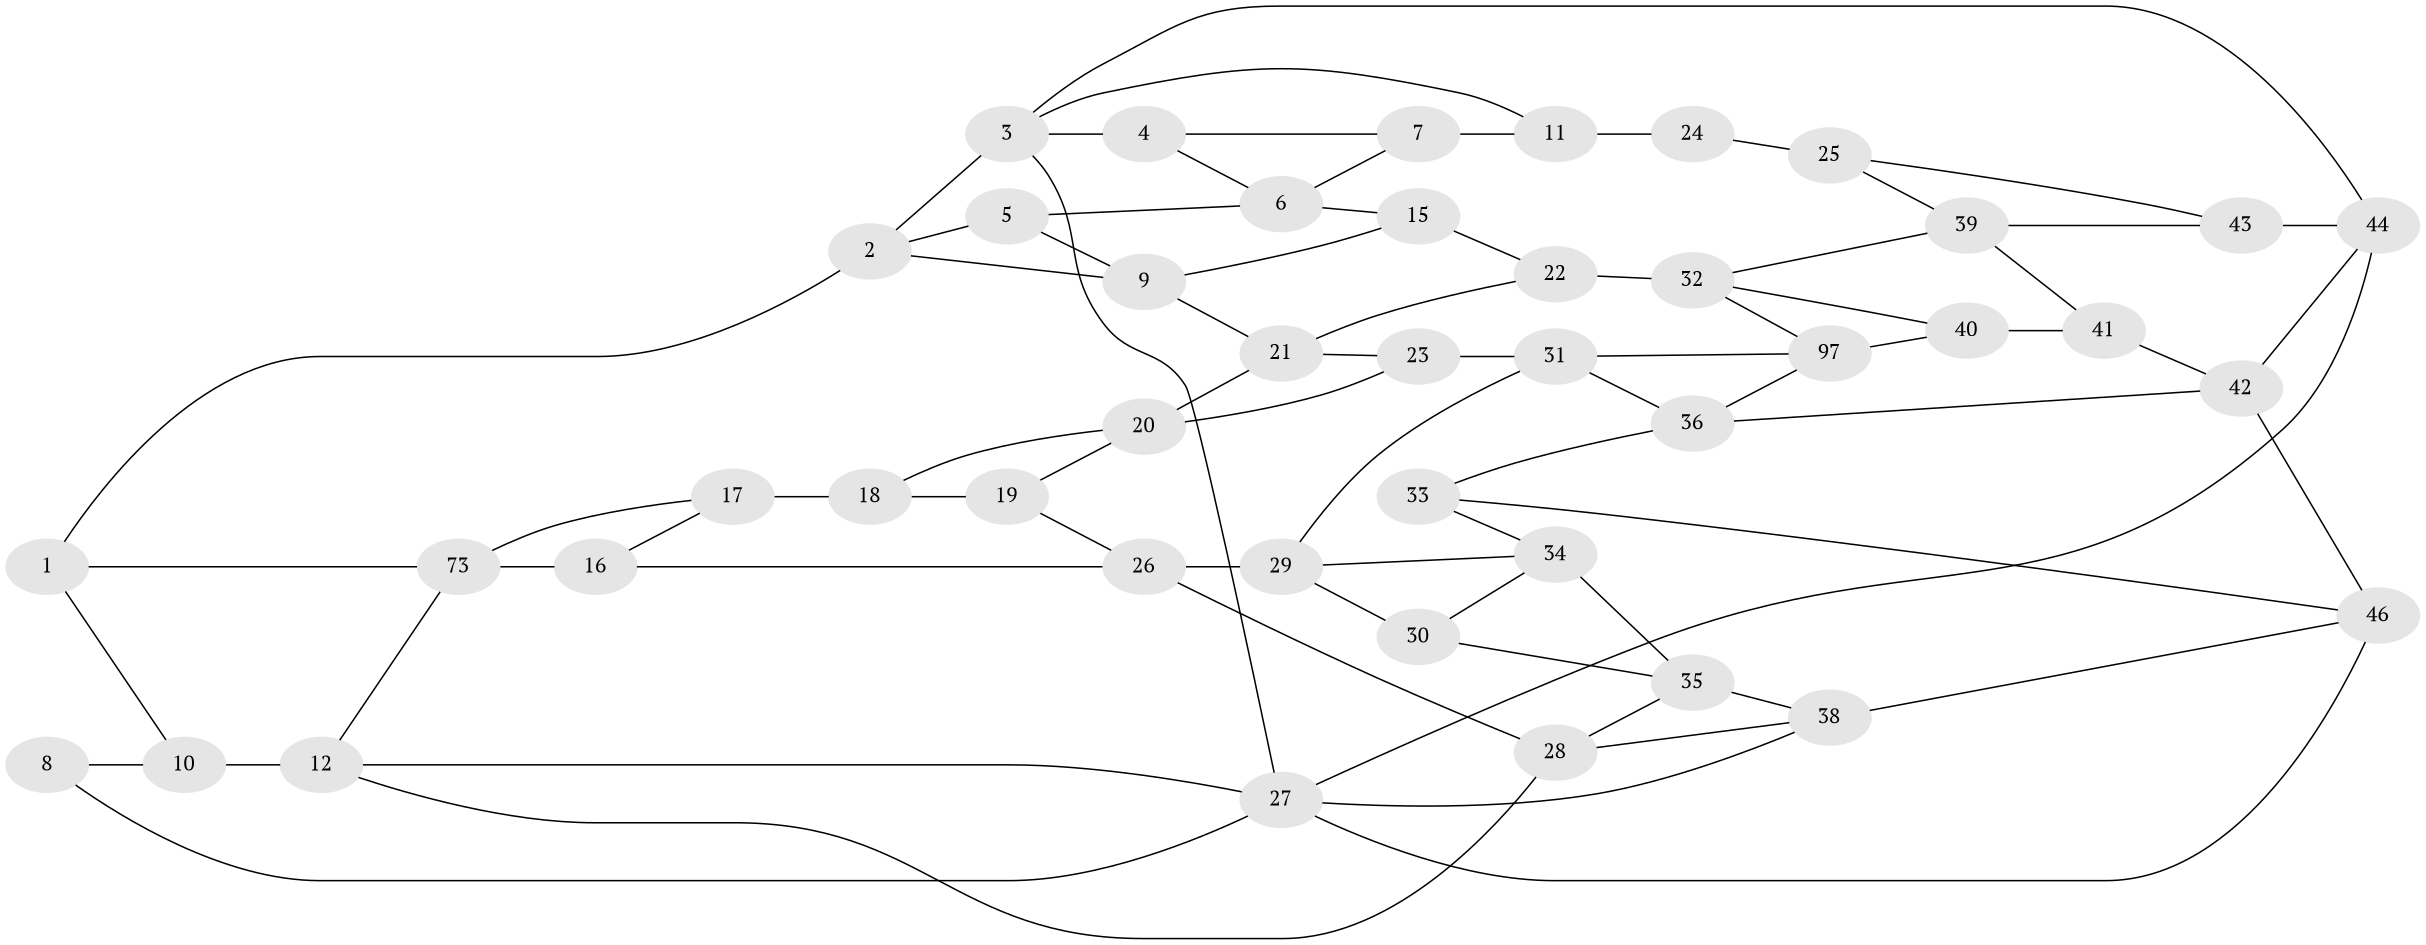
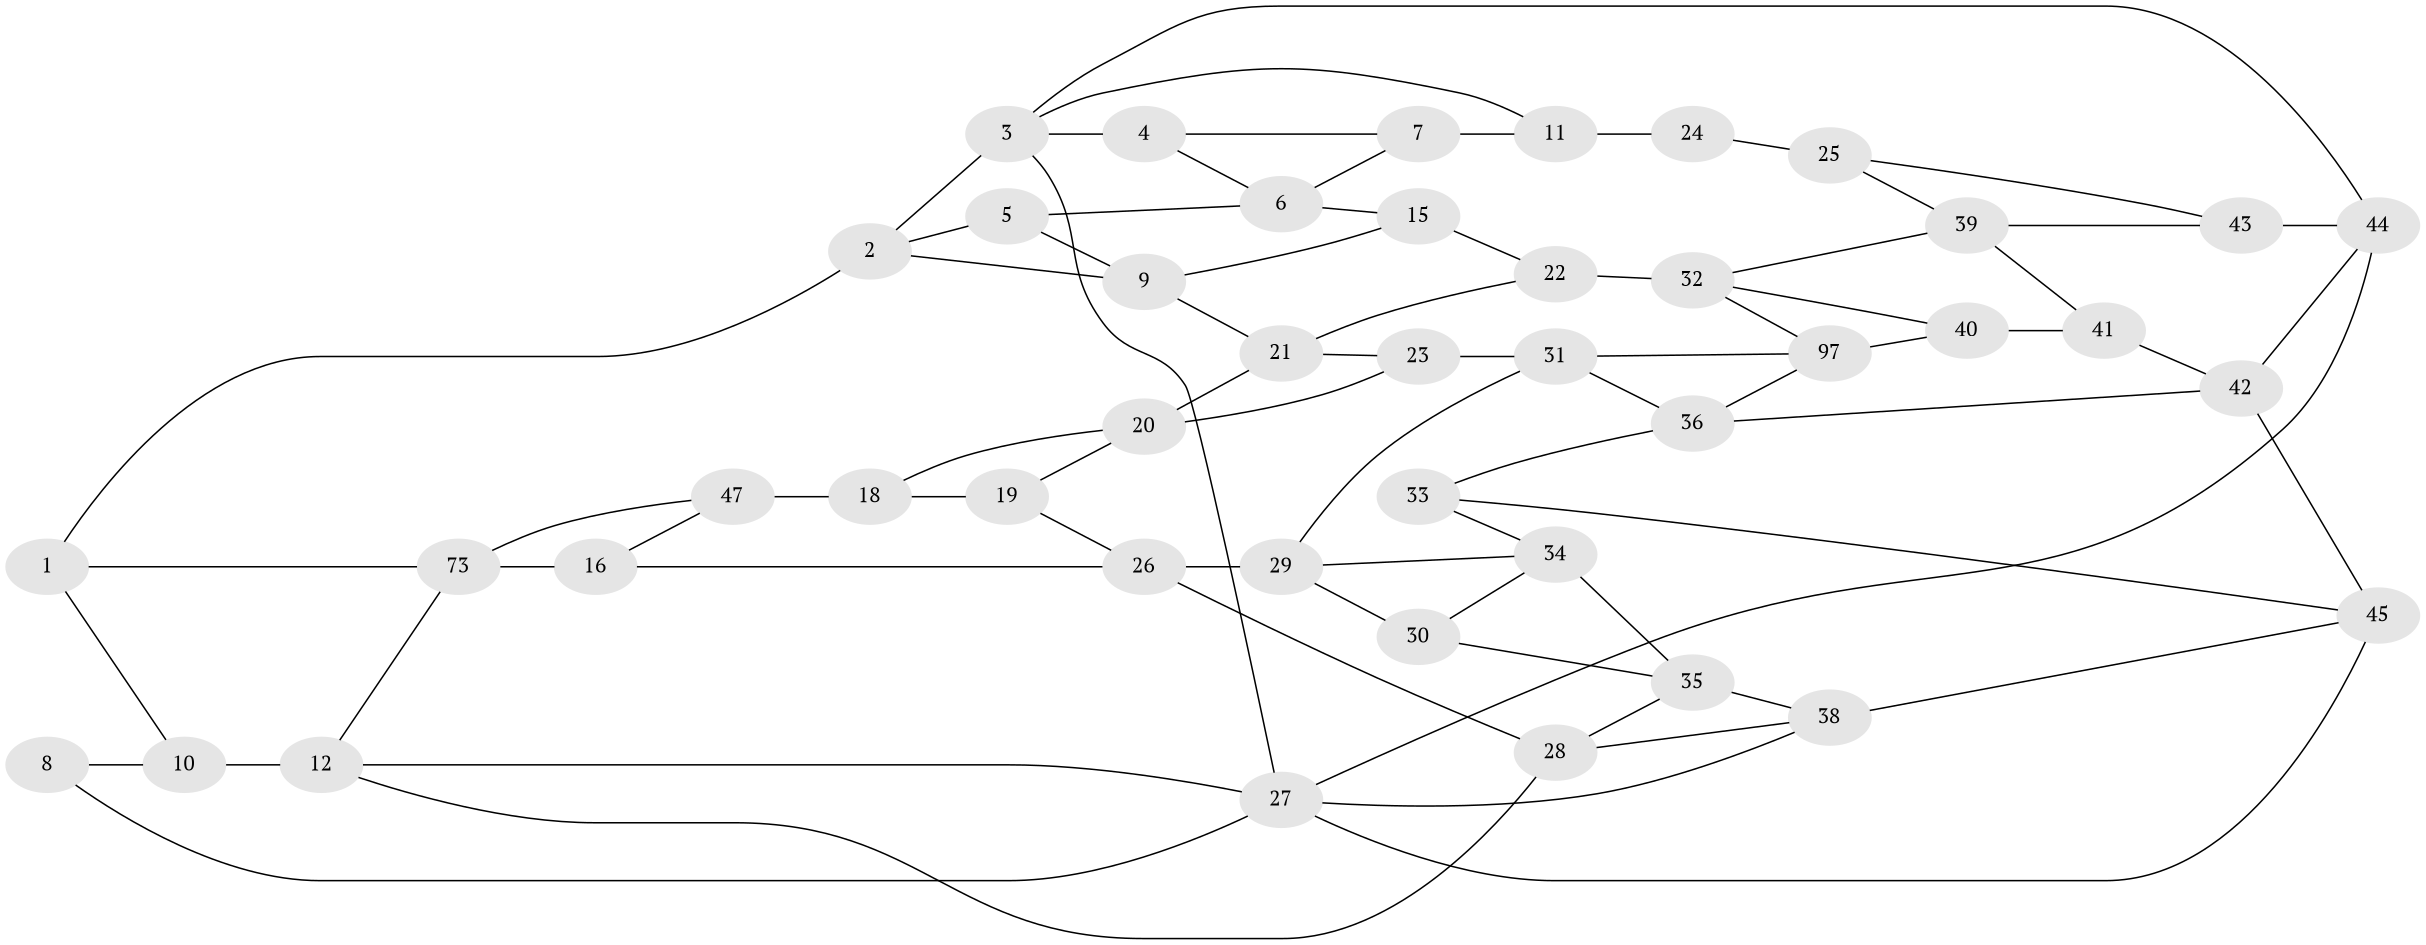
(733, 497) -> (733, 497)
(2378, 616) -> (2378, 616)
